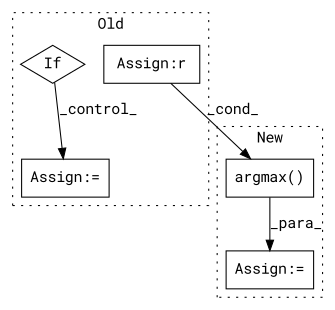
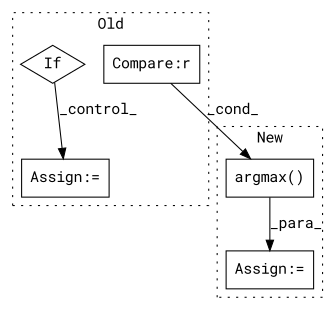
(152, 64) -> (152, 64)
